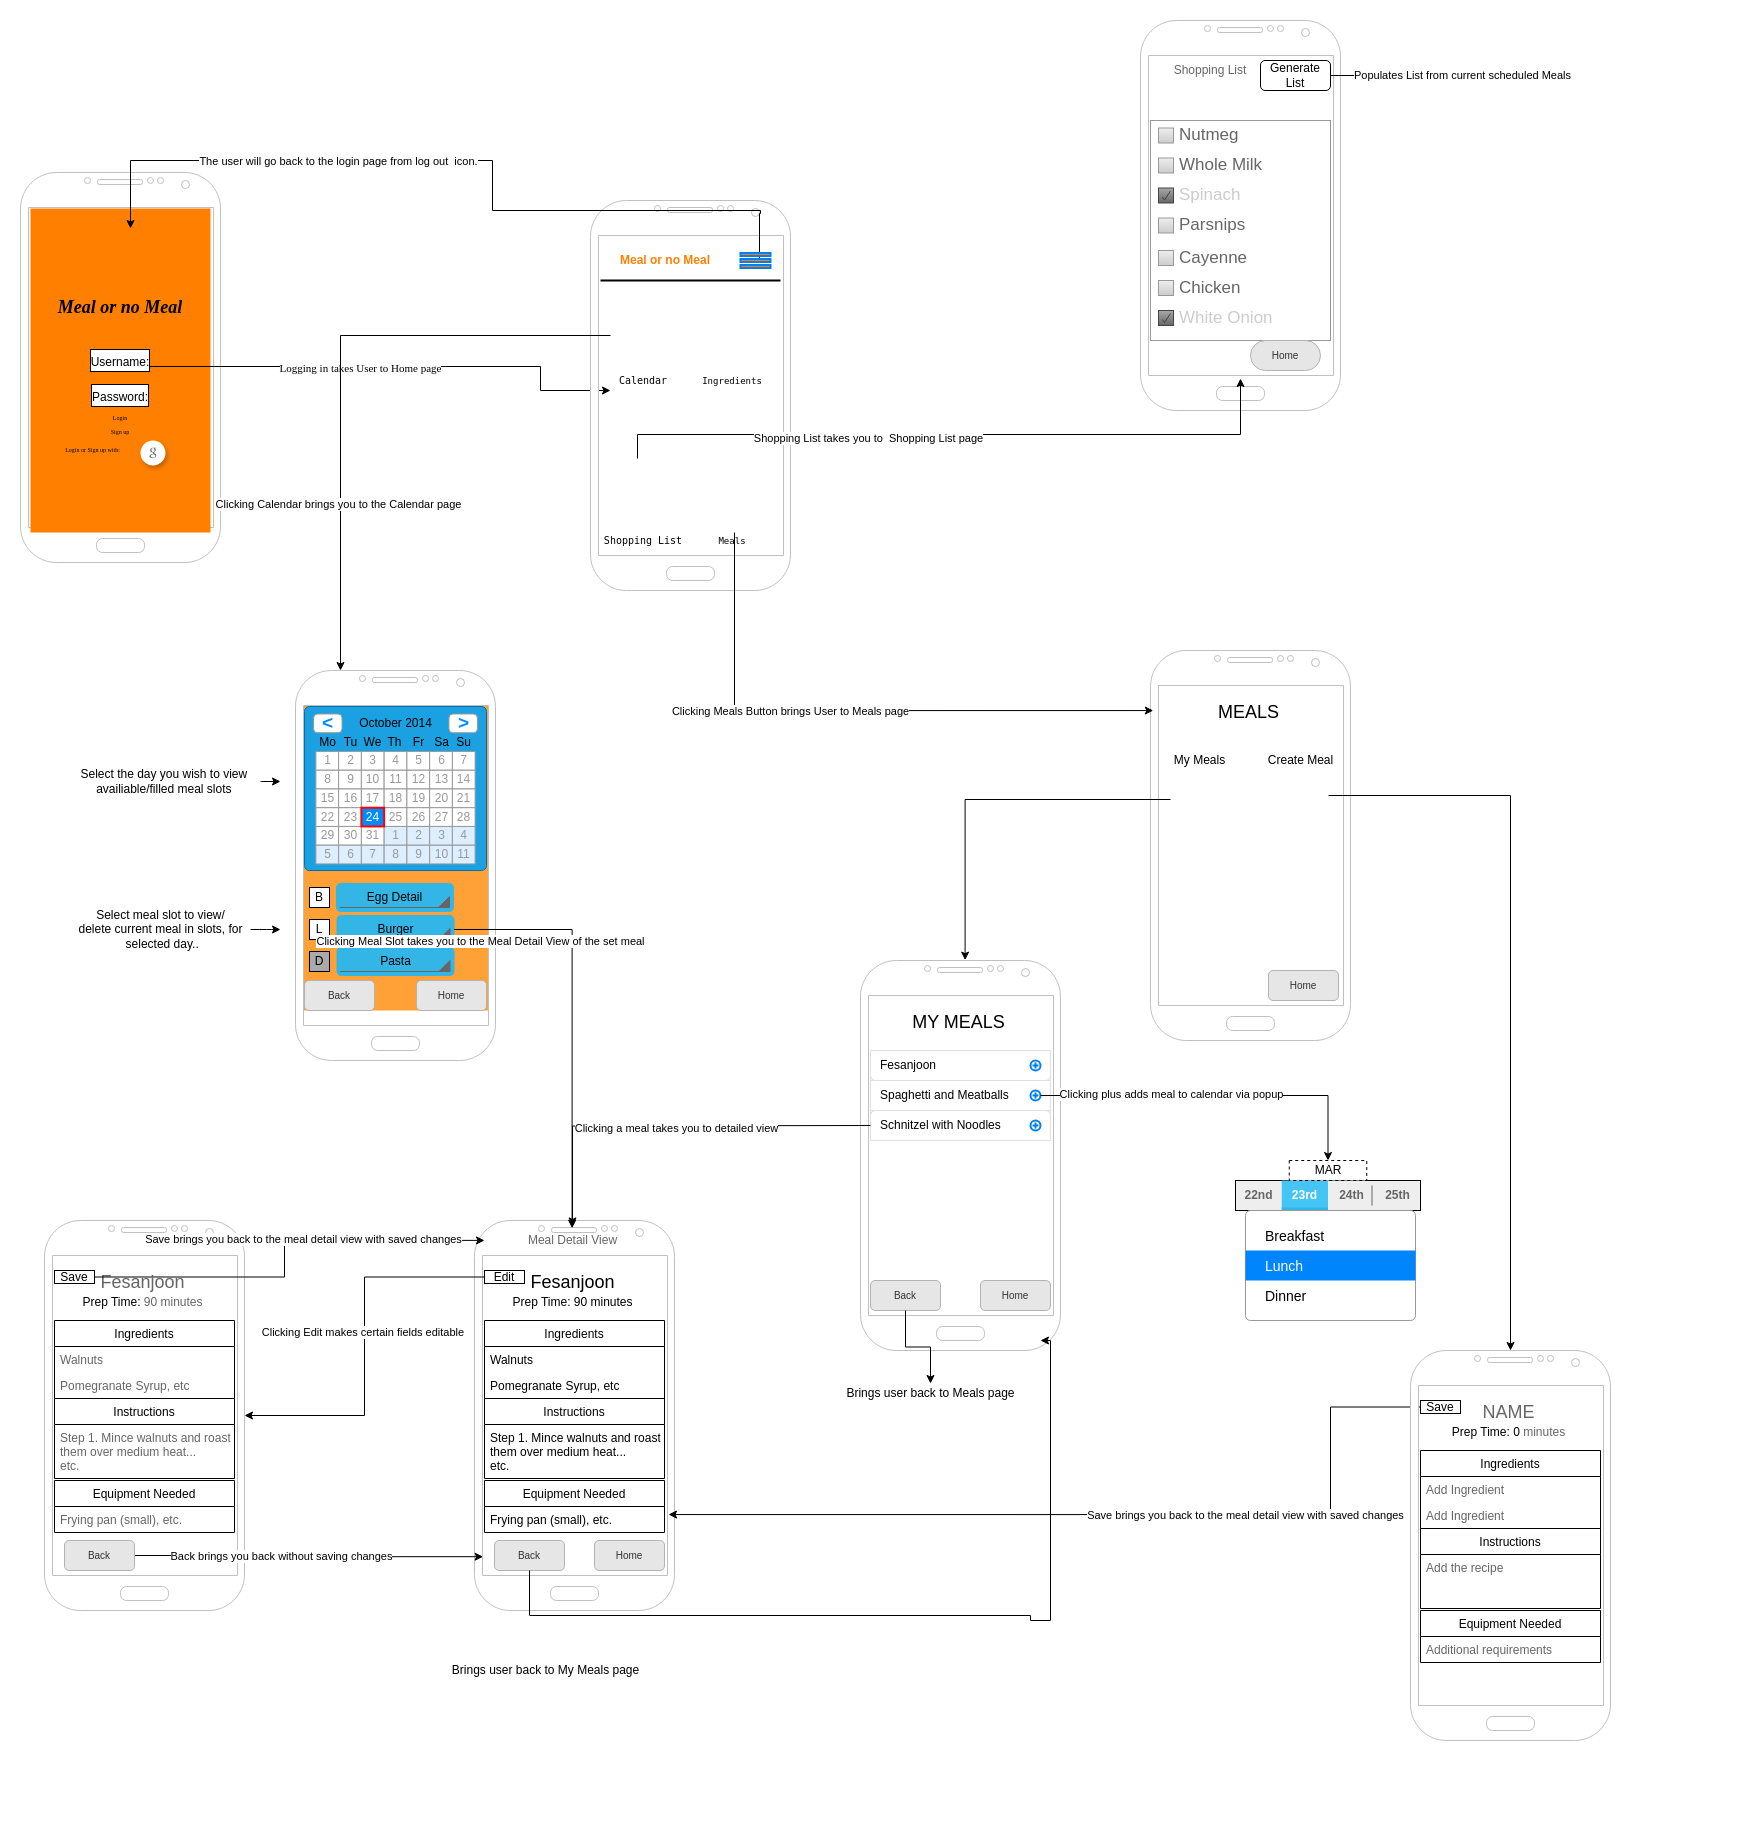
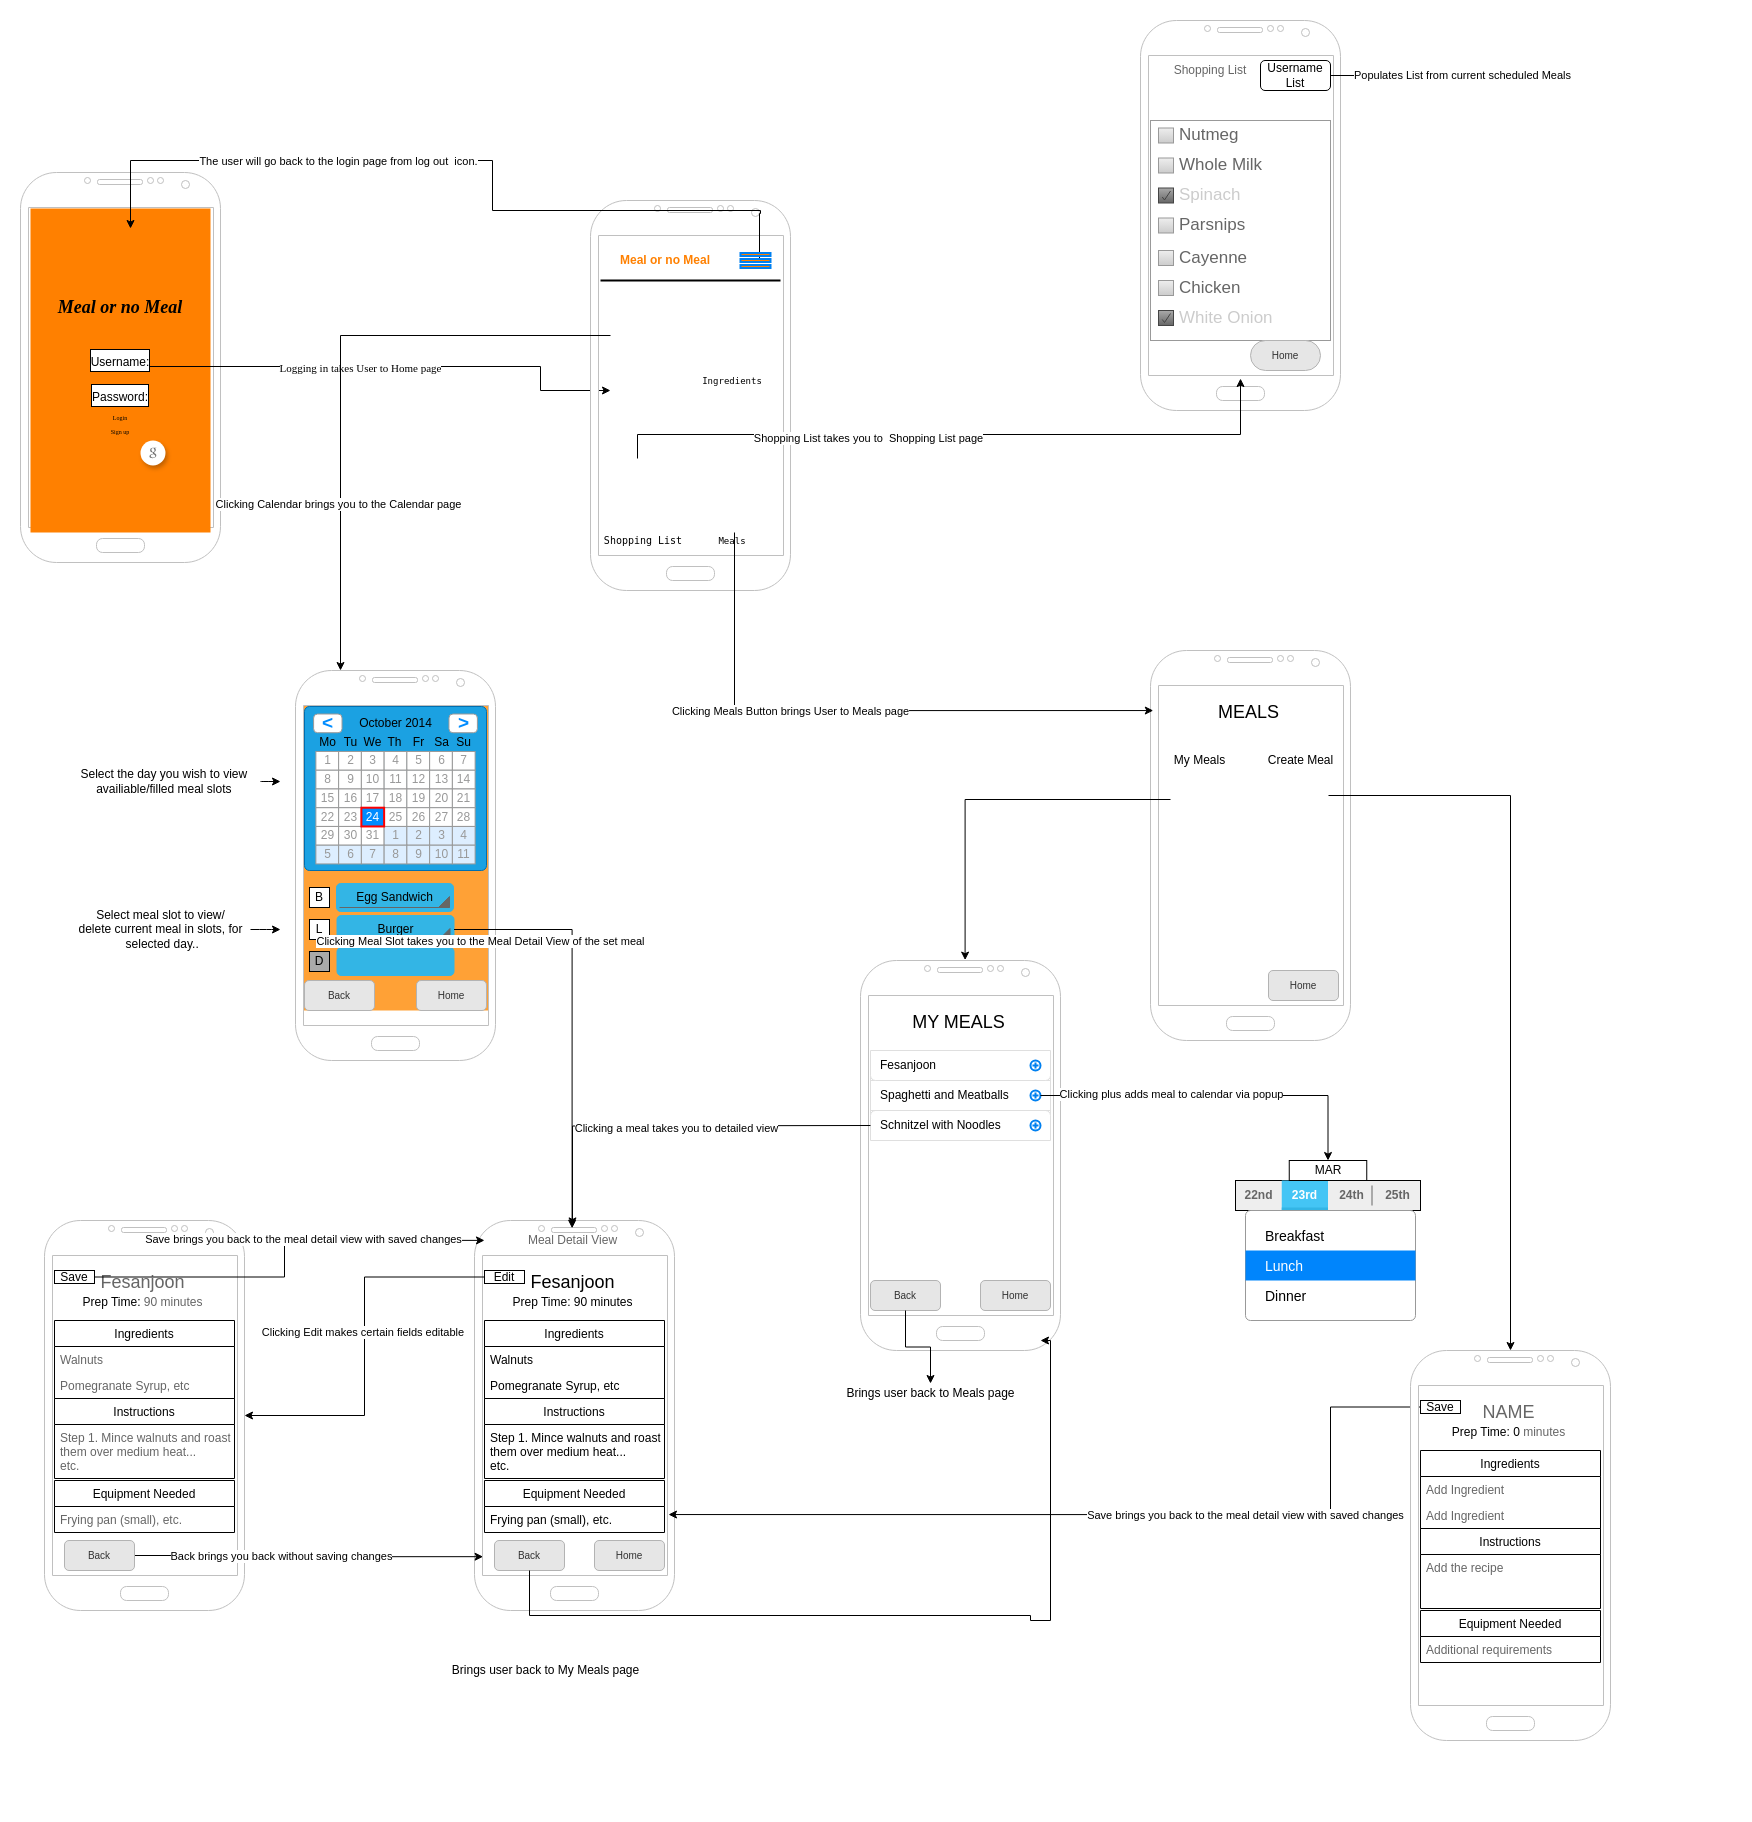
(1296, 76) -> (1296, 76)
(644, 381) -> none
(93, 451) -> none
(395, 898) -> (395, 898)
(395, 962) -> none
(1328, 1171) -> (1328, 1171)
